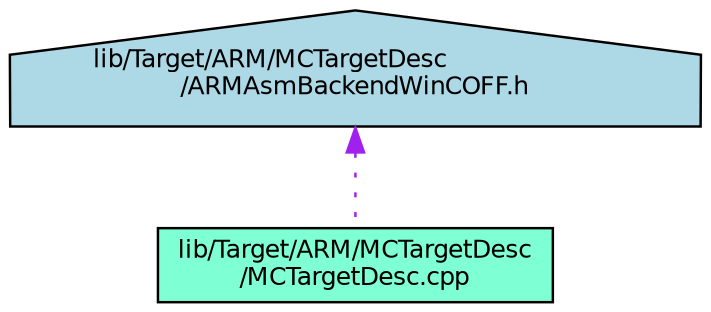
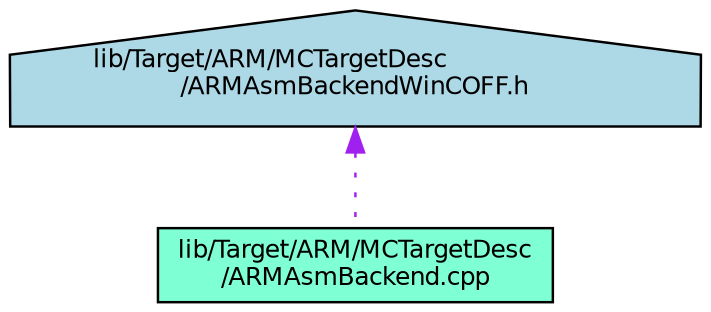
(355, 265) -> (355, 265)
